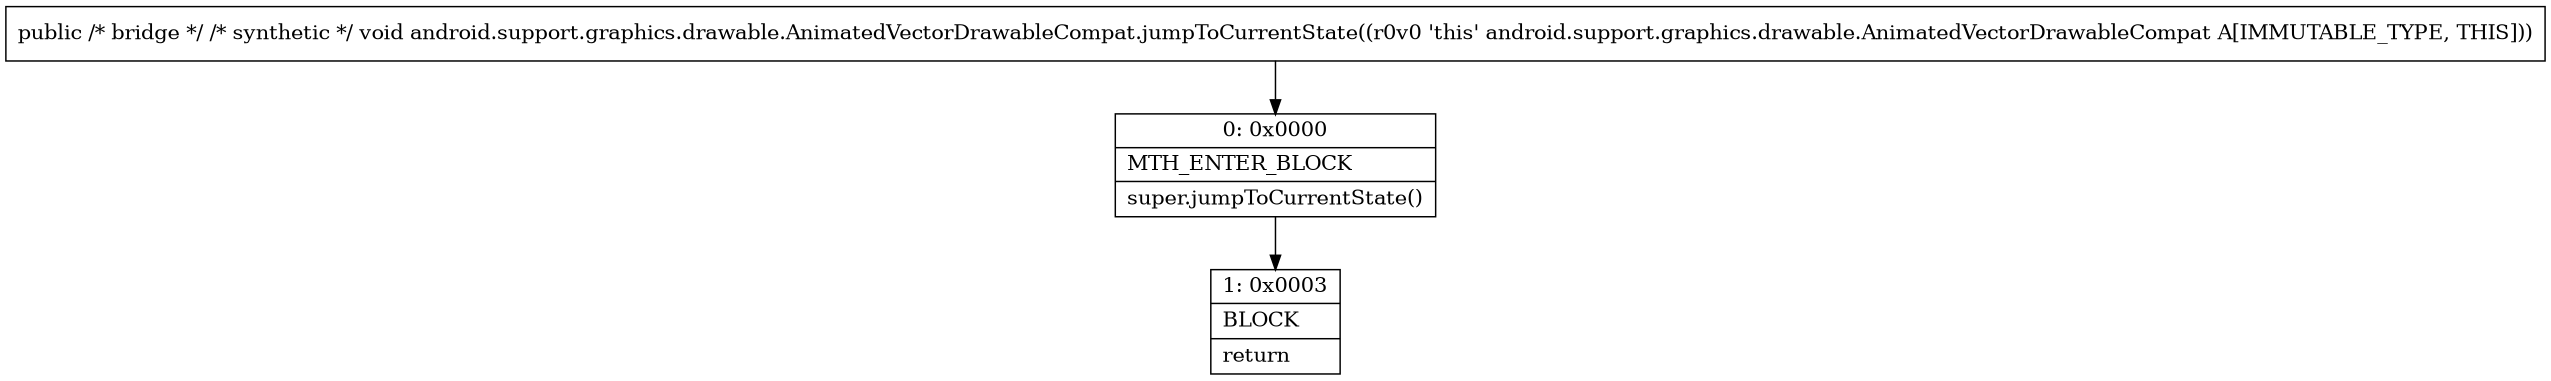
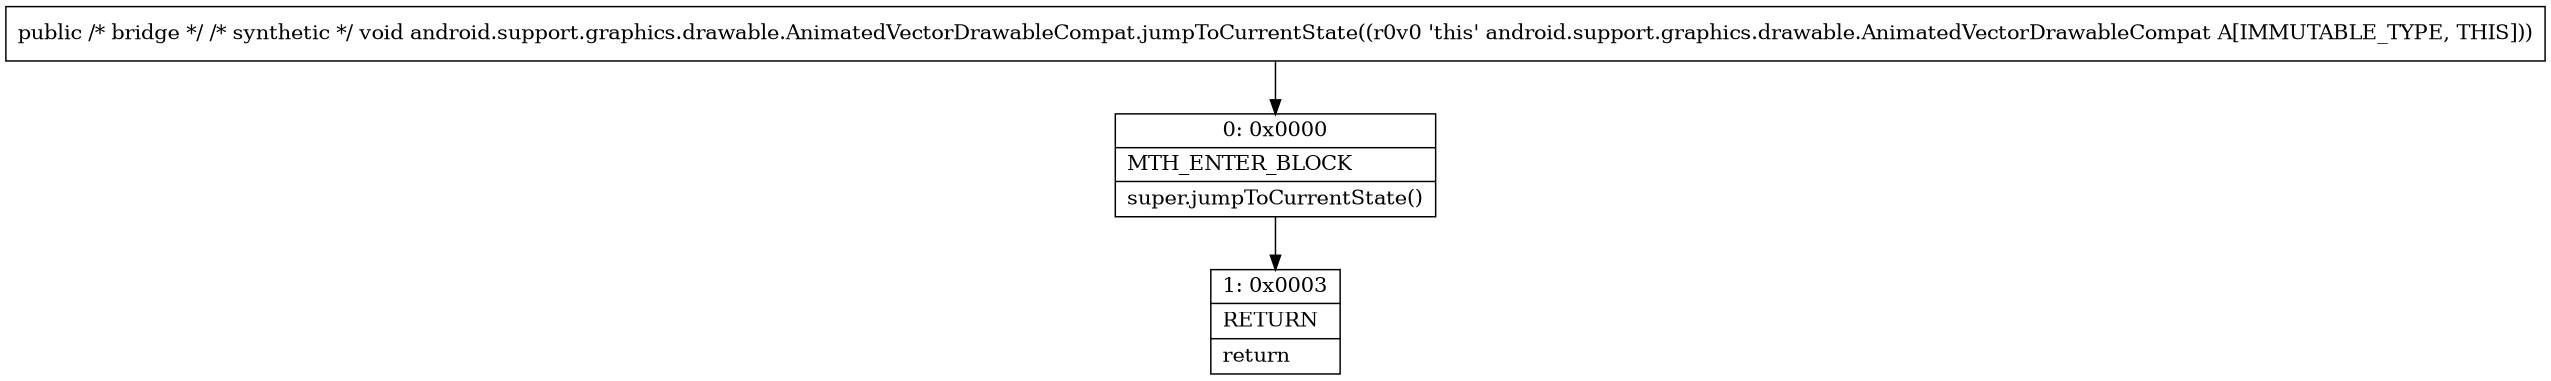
(1261, 320) -> (1270, 320)
